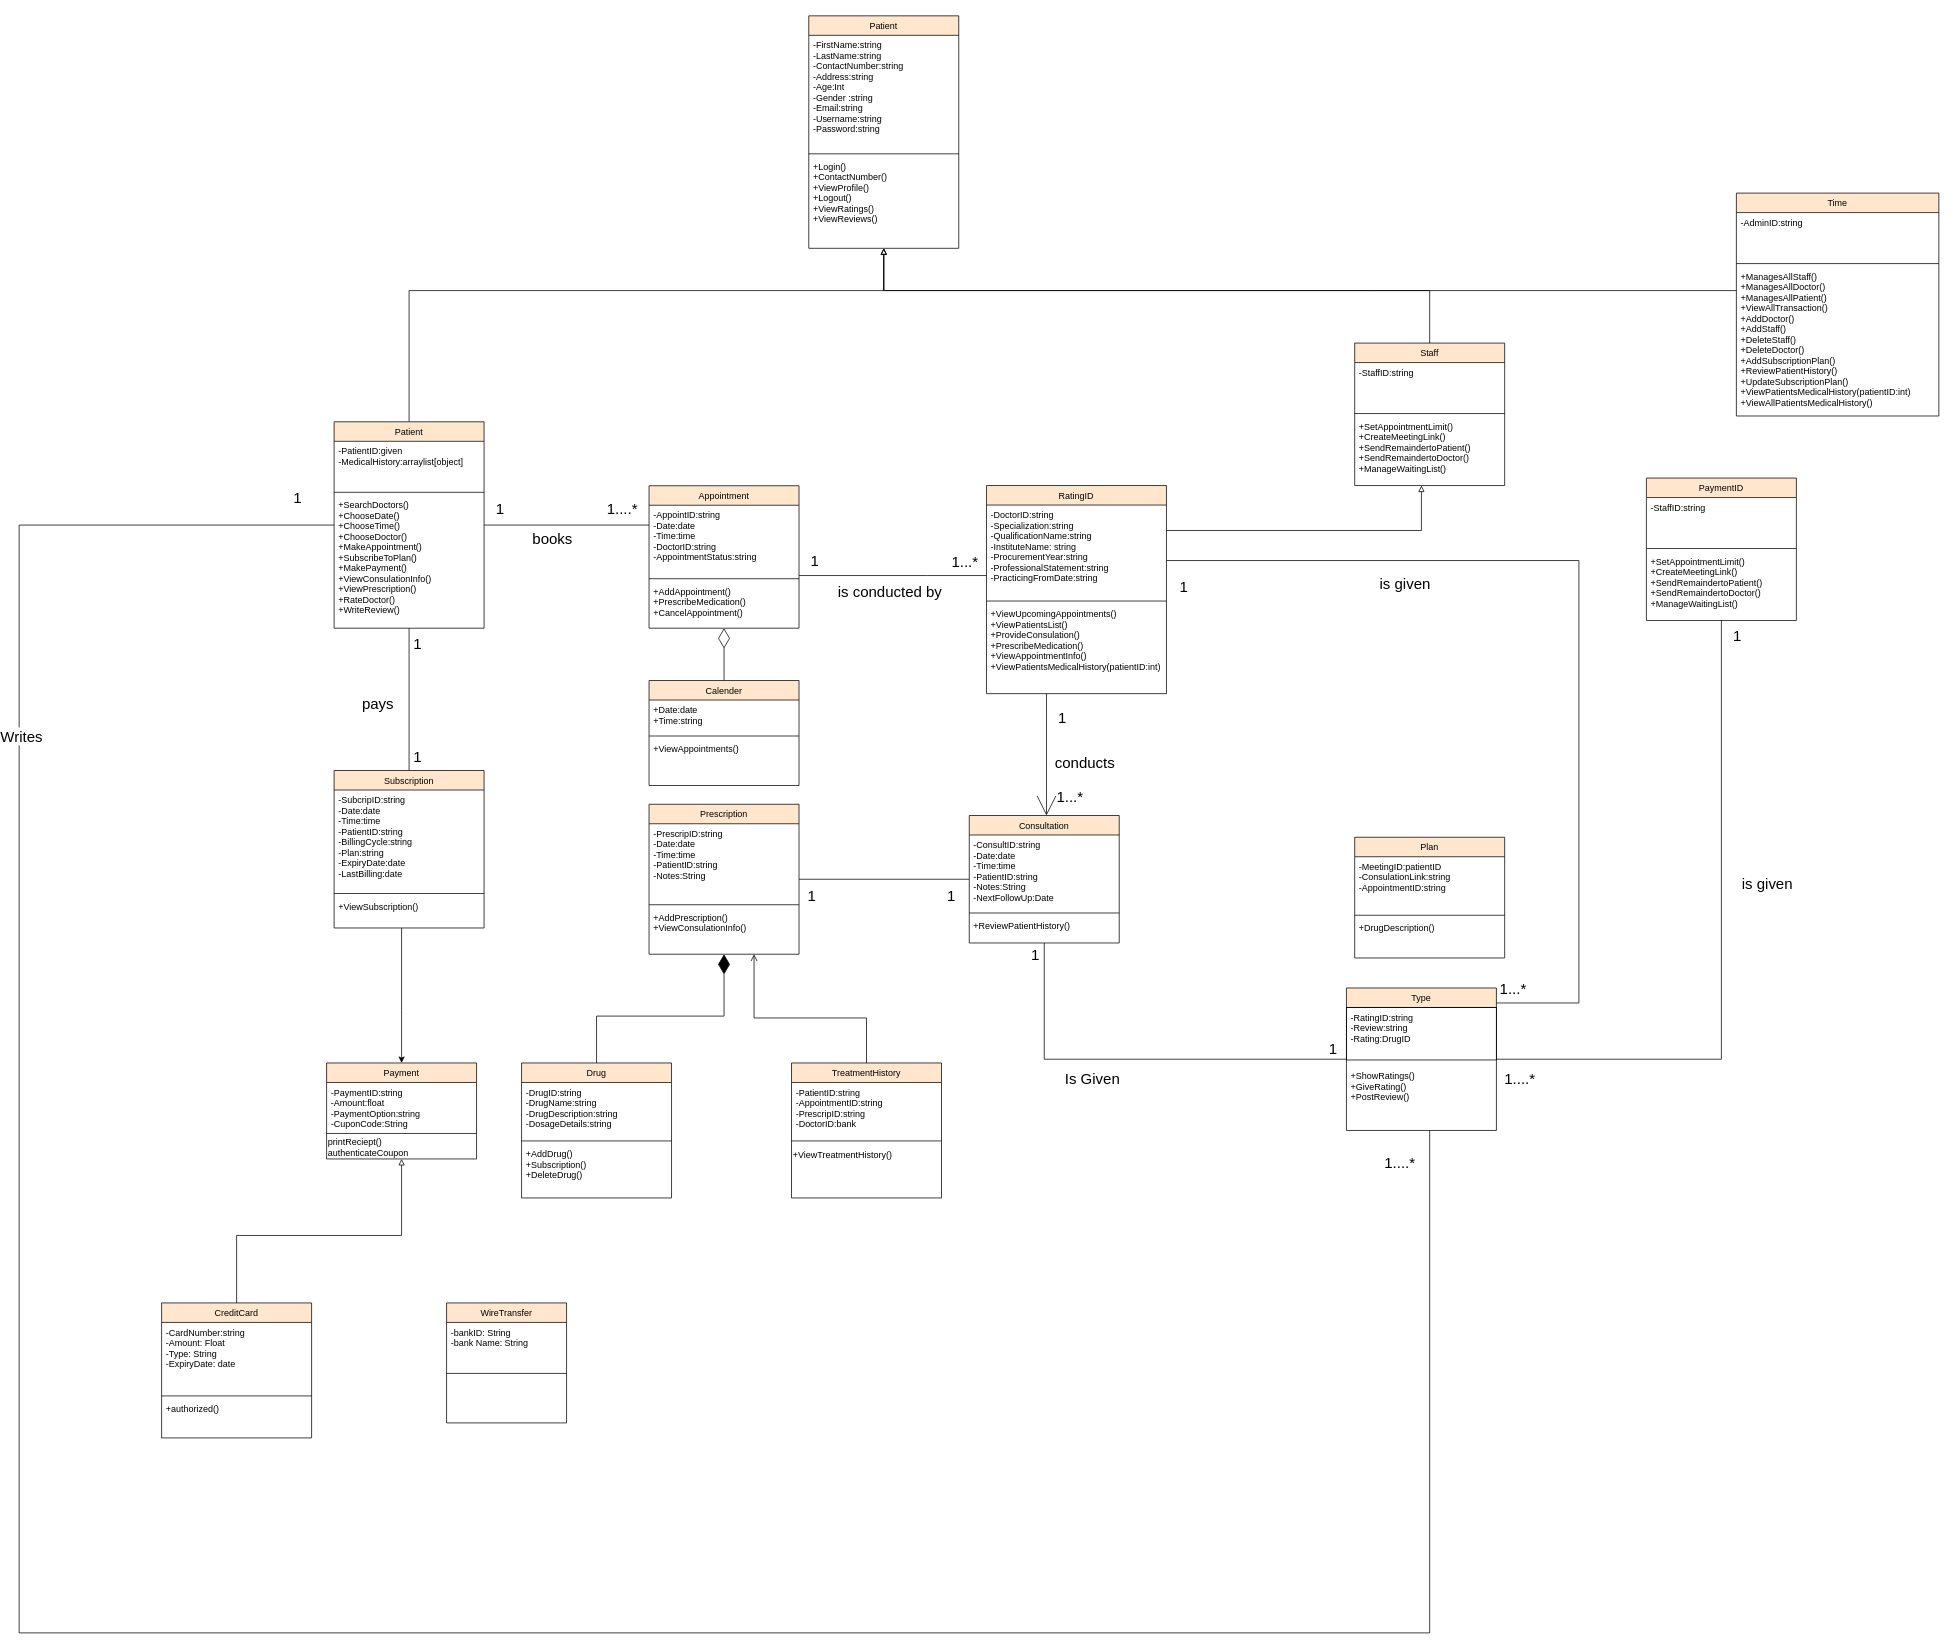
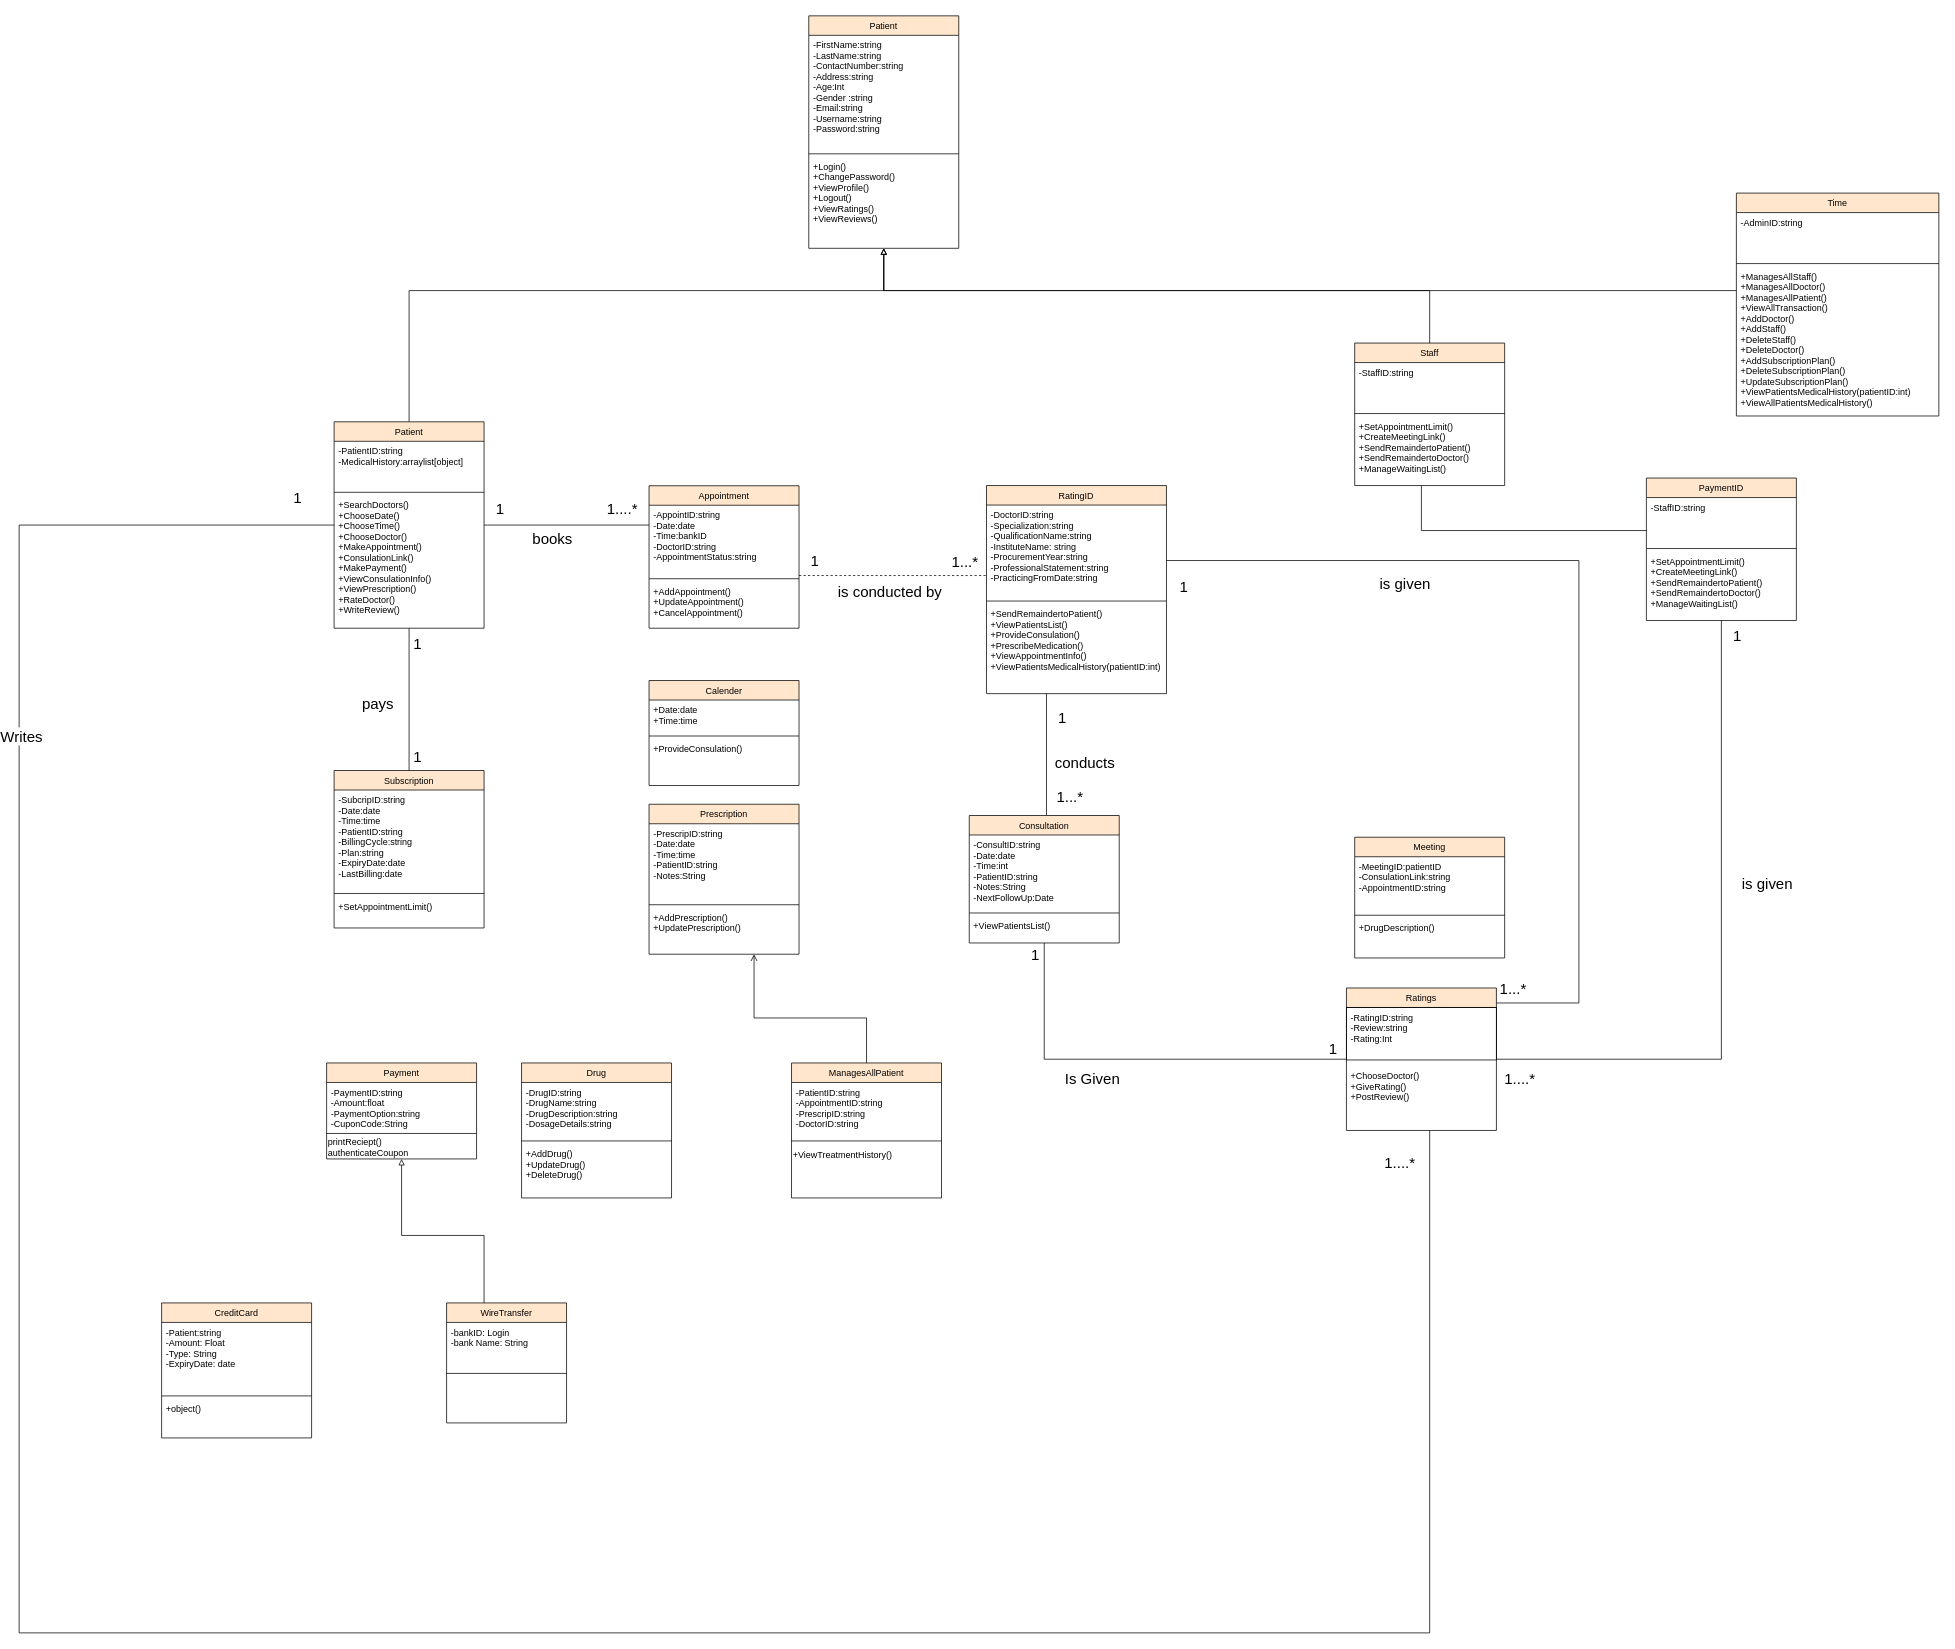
(832, 167) -> (832, 167)
(1784, 277) -> (1784, 277)
(375, 452) -> (378, 452)
(379, 506) -> (379, 506)
(693, 515) -> (693, 515)
(1294, 531) -> none
none -> (1533, 531)
(892, 576) -> (892, 576)
(695, 592) -> (695, 592)
(1055, 614) -> (1051, 614)
(724, 664) -> none
(677, 710) -> (677, 710)
(699, 749) -> (703, 749)
(1047, 810) -> (1047, 810)
(1013, 845) -> (1013, 845)
(1430, 848) -> (1430, 848)
(884, 879) -> none
(383, 907) -> (390, 907)
(696, 918) -> (696, 918)
(1028, 926) -> (1018, 926)
(402, 994) -> none
(1421, 998) -> (1421, 998)
(1388, 1018) -> (1388, 1018)
(597, 1039) -> none
(866, 1073) -> (866, 1073)
(1385, 1076) -> (1389, 1076)
(835, 1093) -> (835, 1093)
(551, 1154) -> (551, 1154)
(285, 1236) -> none
none -> (477, 1236)
(209, 1333) -> (200, 1333)
(485, 1333) -> (483, 1333)
(197, 1409) -> (188, 1409)
